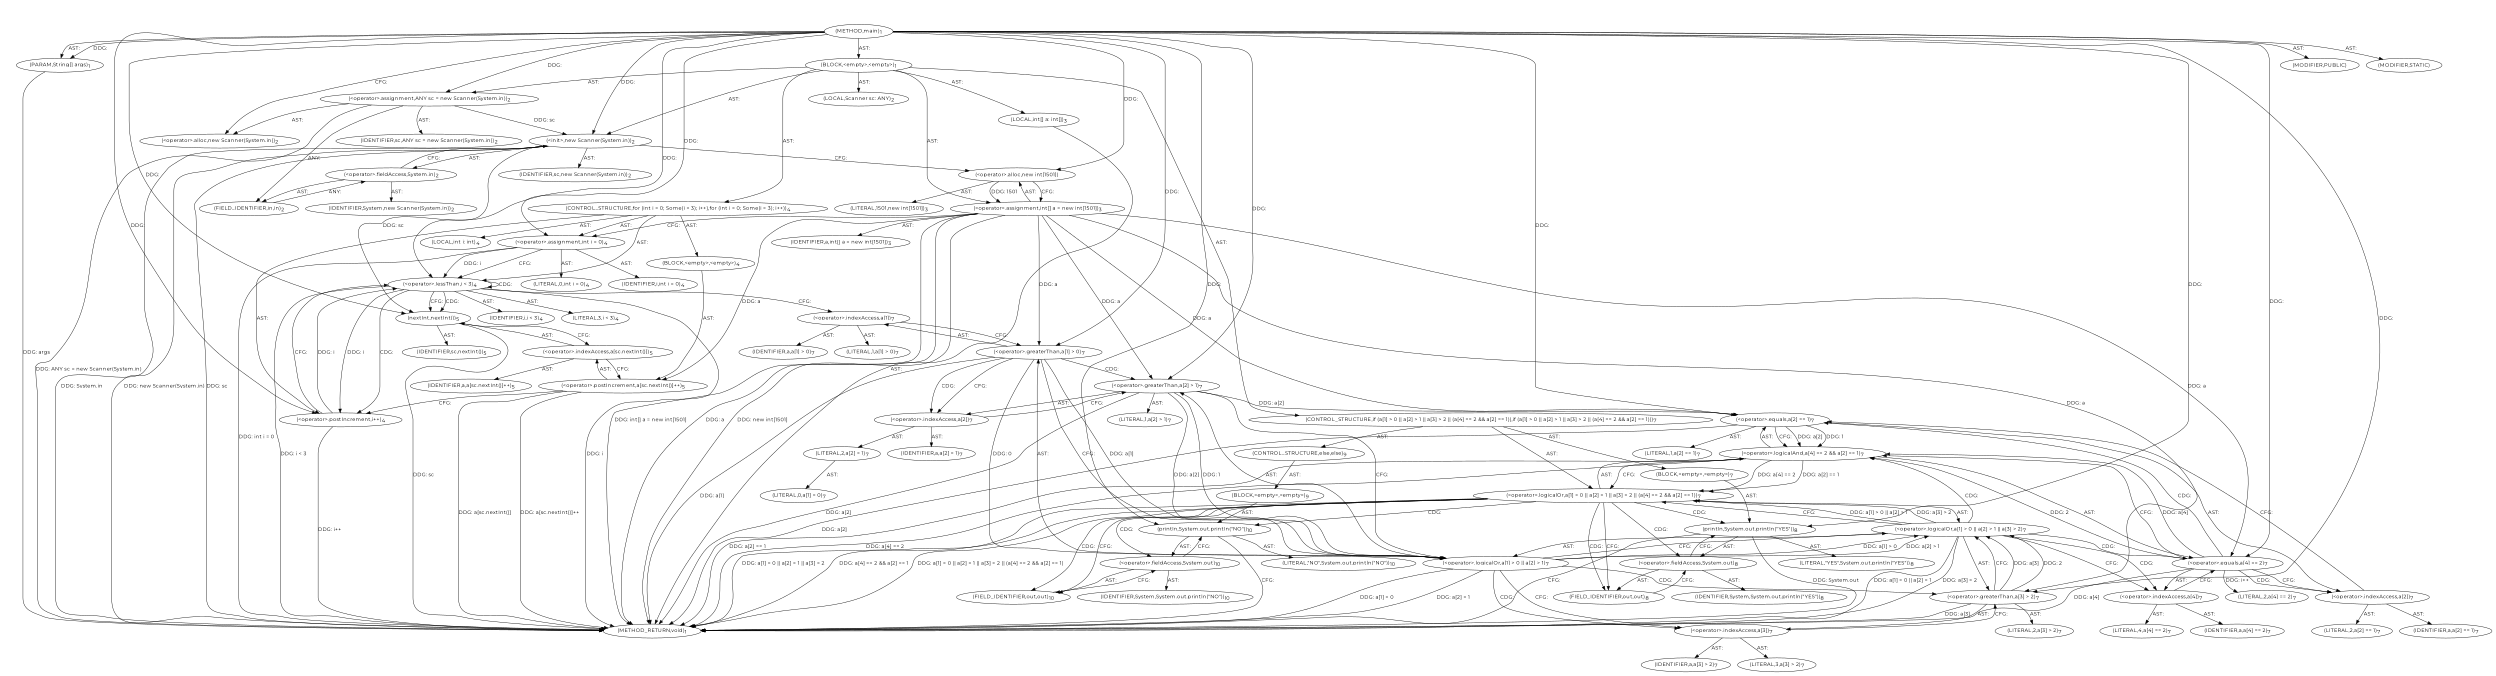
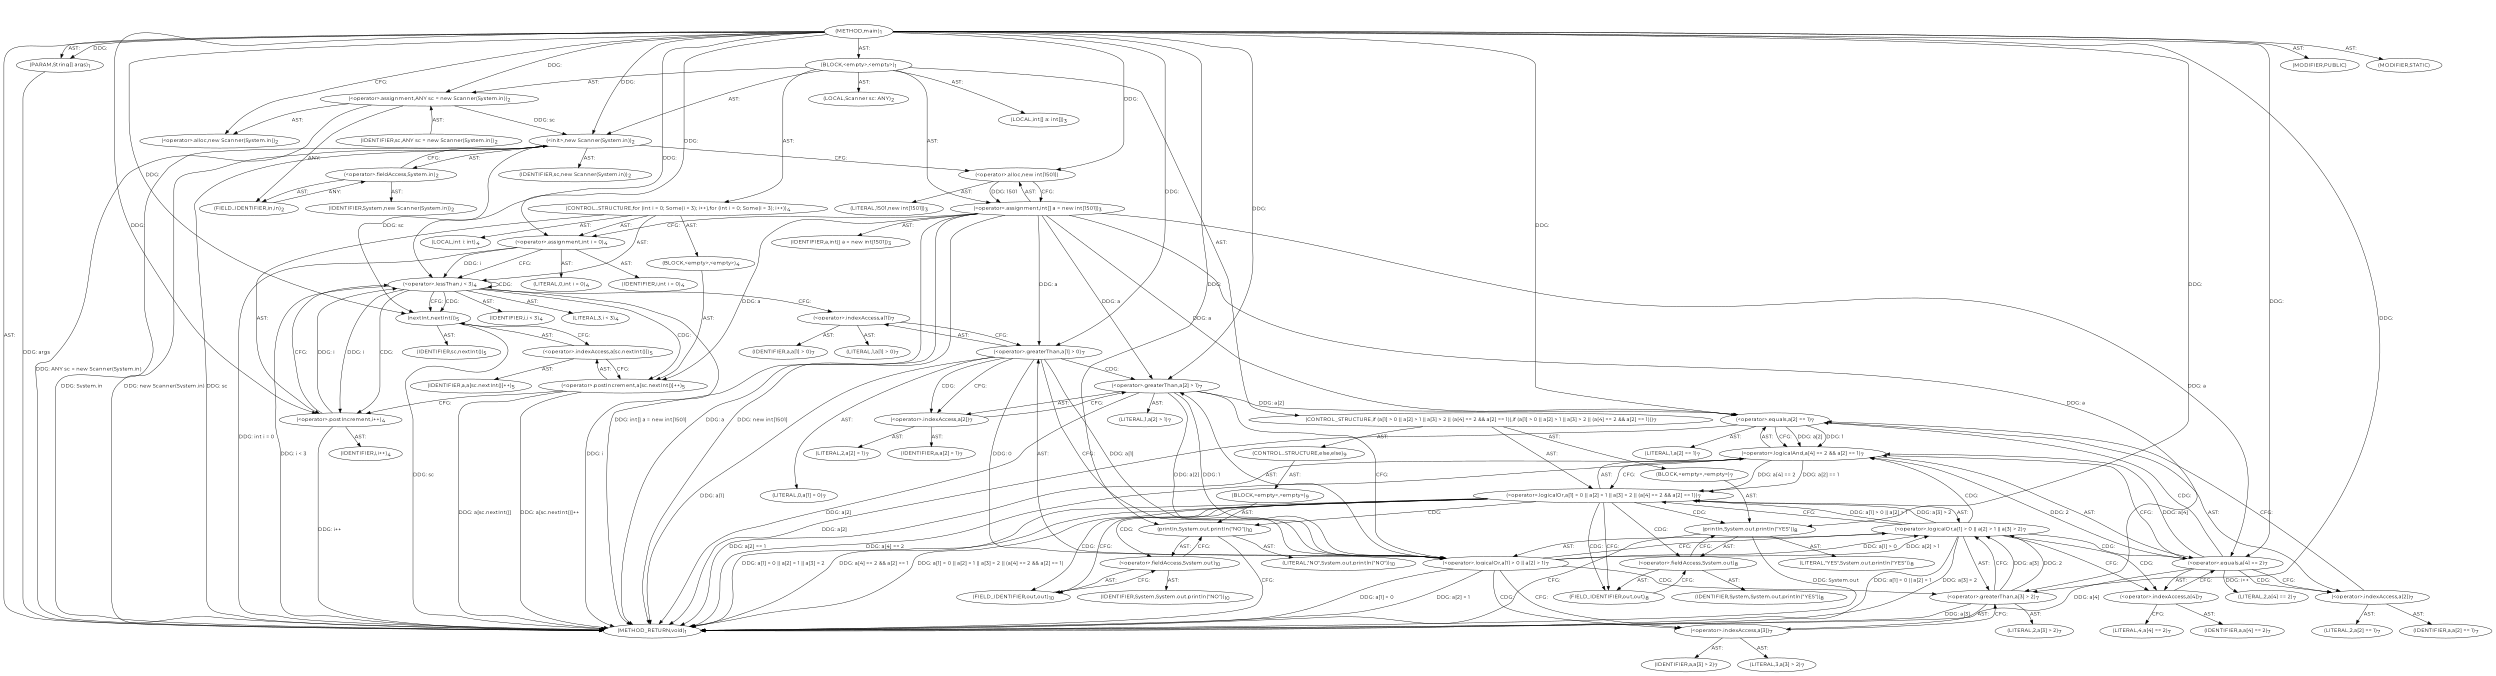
(417, 118) -> (432, 122)
none -> (608, 306)
(950, 358) -> (4, 218)
none -> (366, 454)
(822, 473) -> (872, 397)
(2159, 614) -> (2159, 614)
